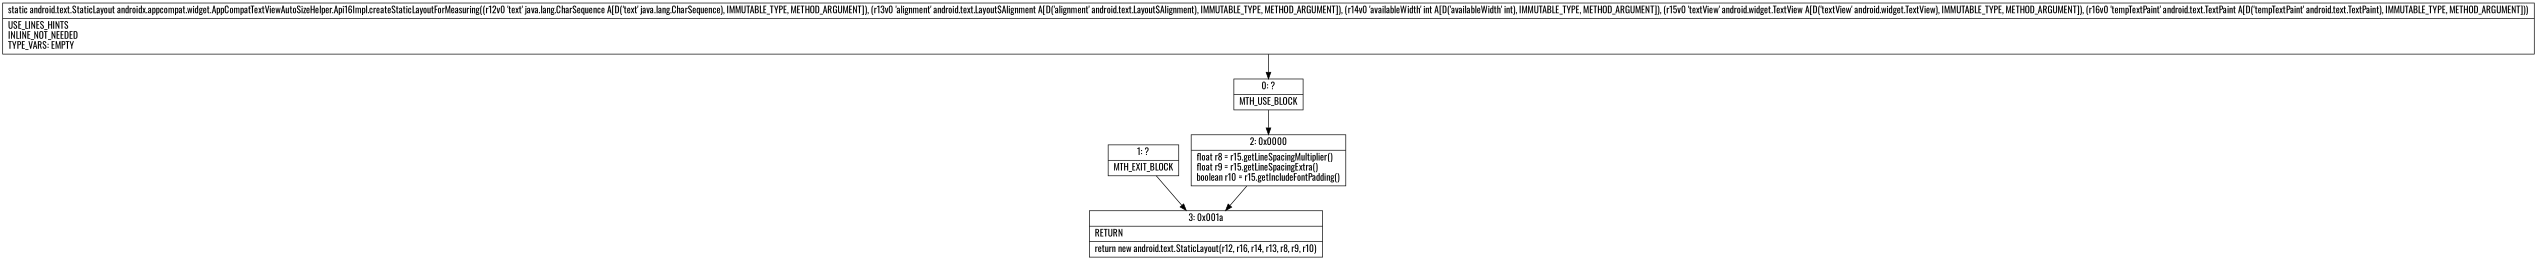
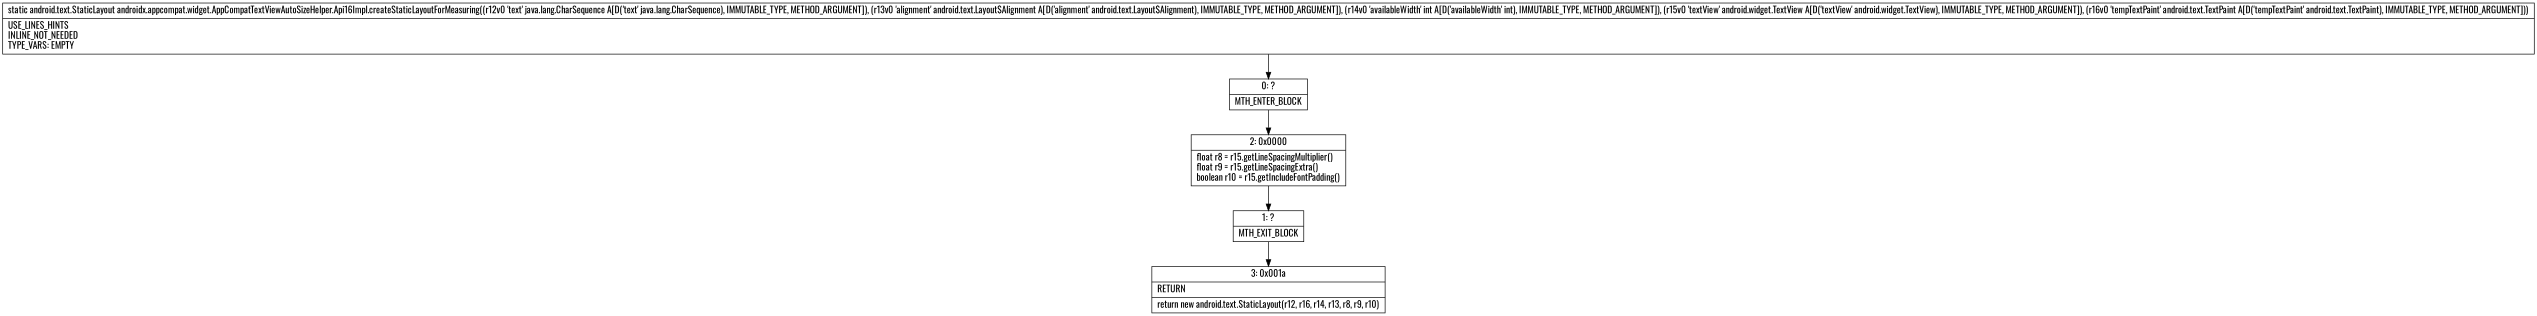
(1268, 102) -> (1268, 102)
(1238, 196) -> (1268, 195)
